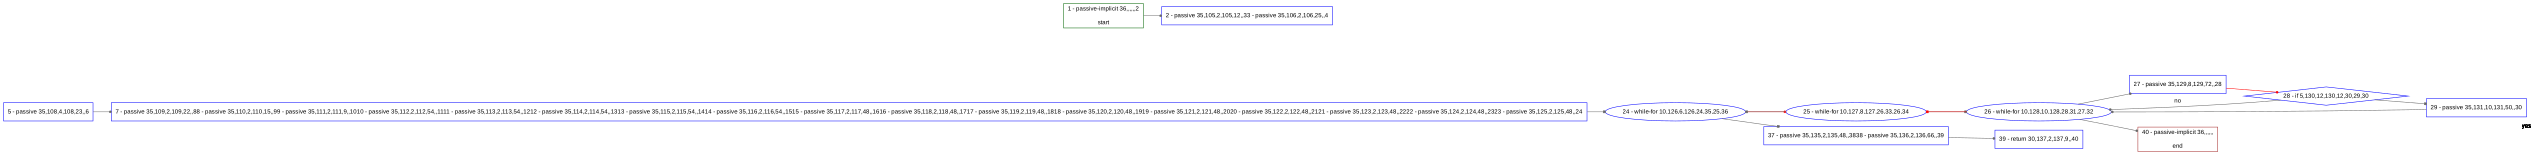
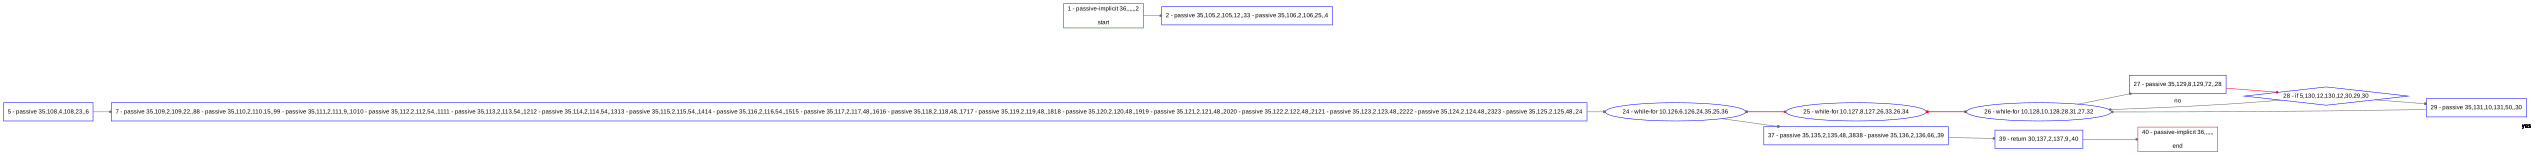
(2108, 125) -> (2109, 139)
